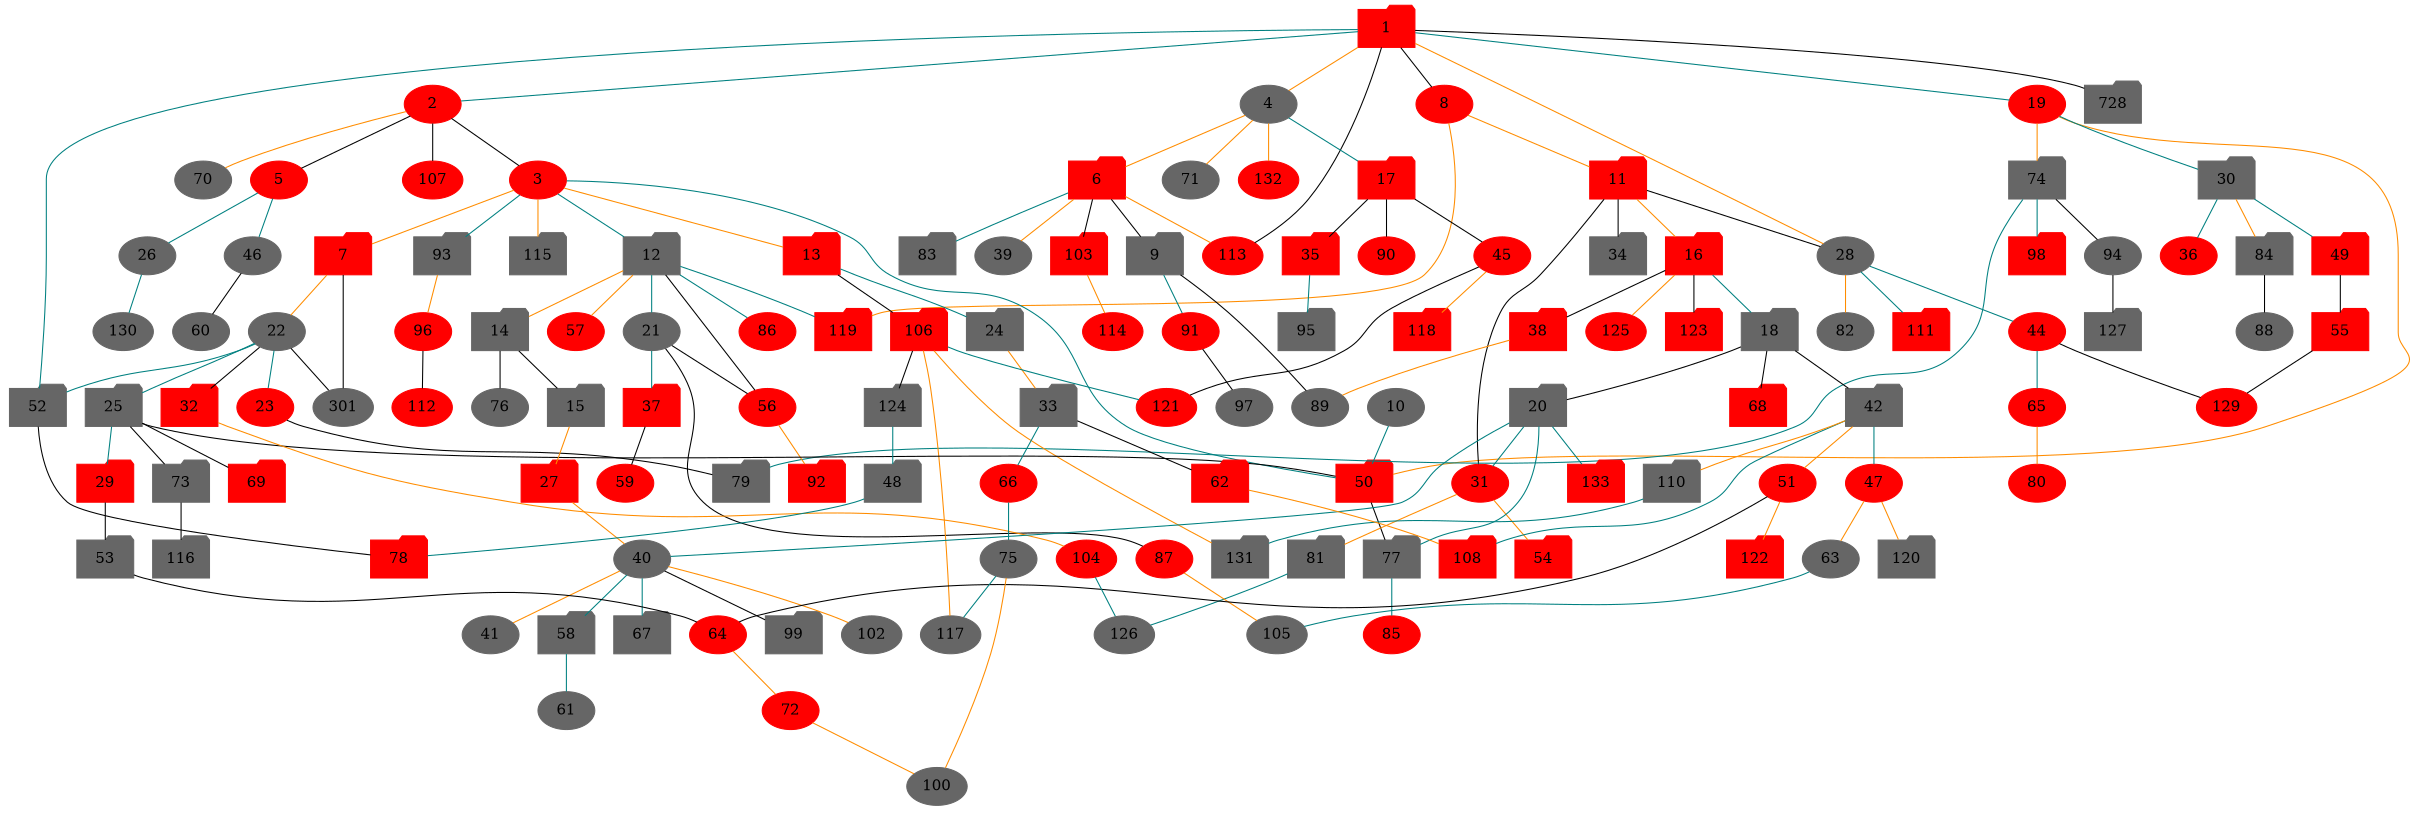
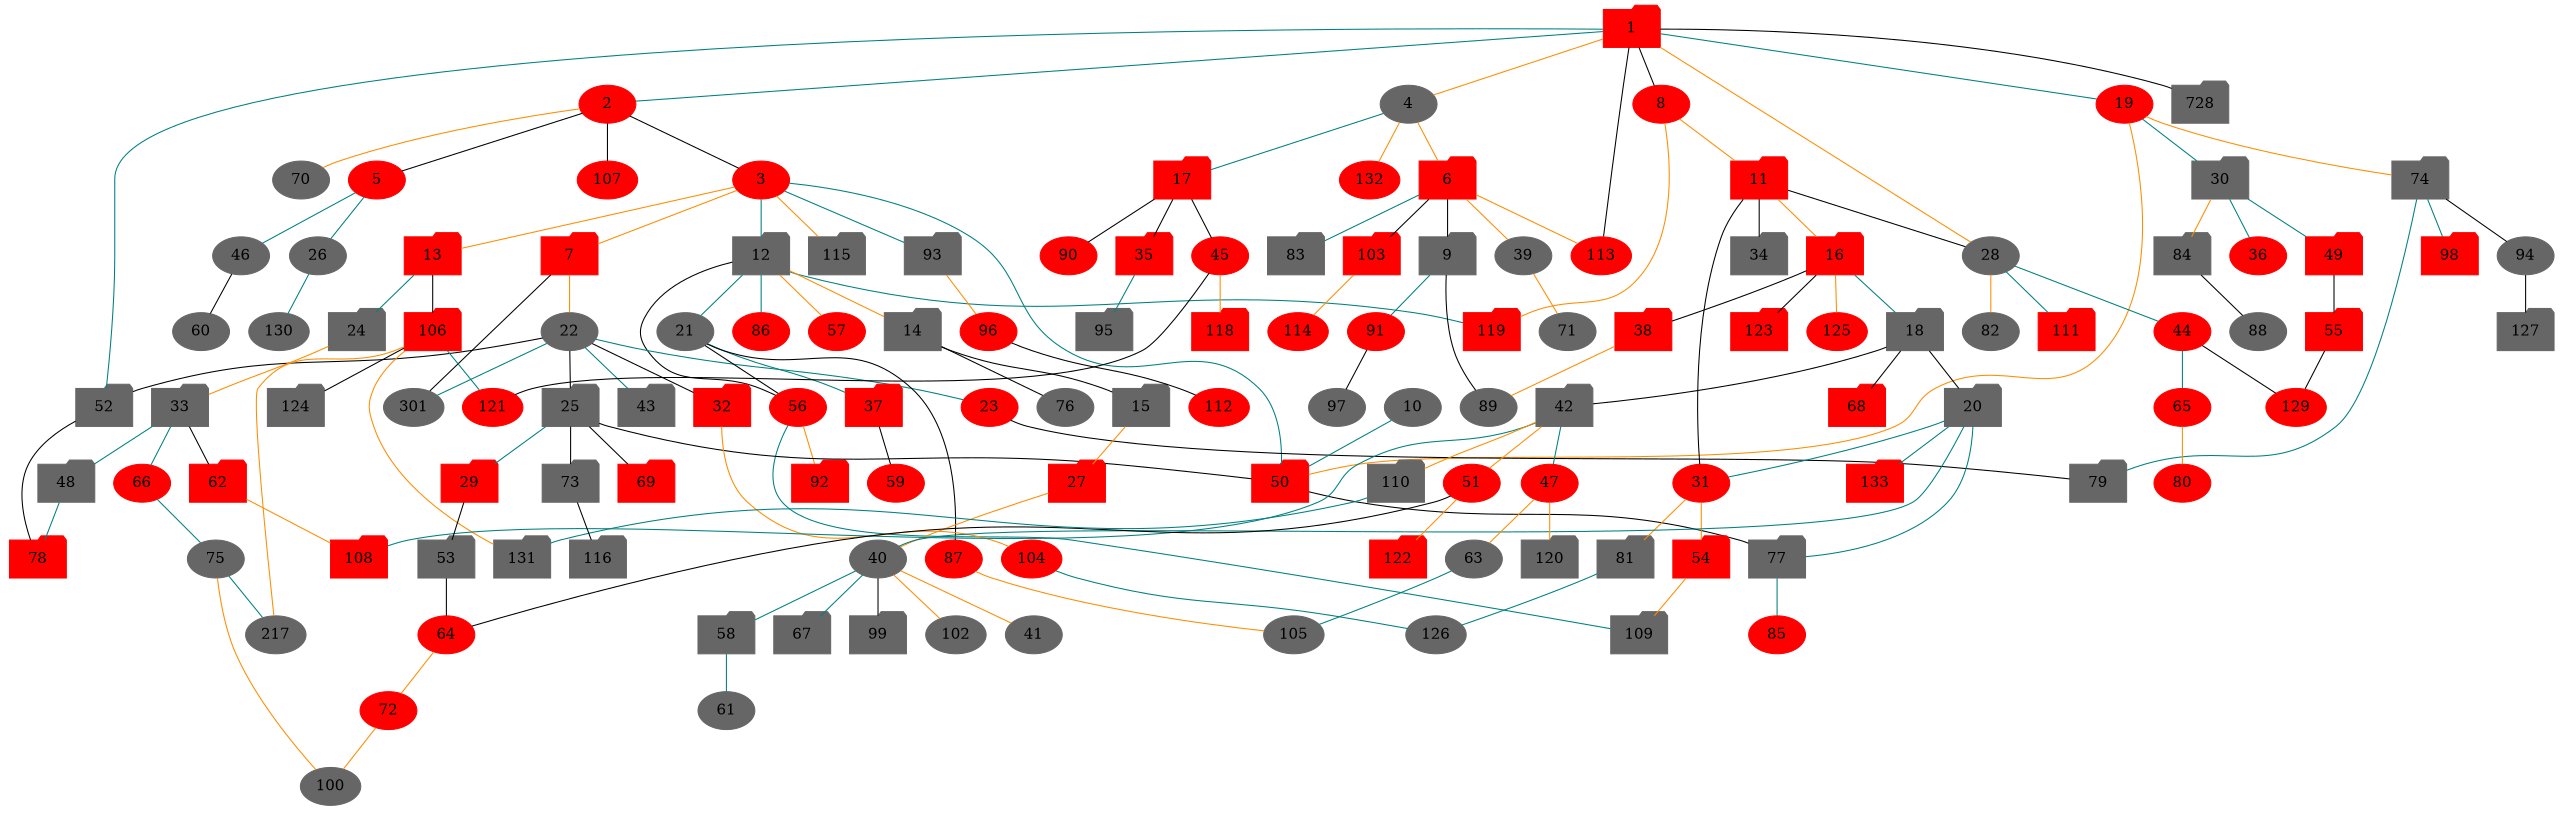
(1230, 142) -> (1545, 293)
(161, 369) -> (410, 358)
(310, 369) -> (492, 369)
(193, 371) -> (570, 370)
none -> (646, 407)
(893, 444) -> (123, 445)
(951, 635) -> (276, 635)
none -> (1639, 635)
